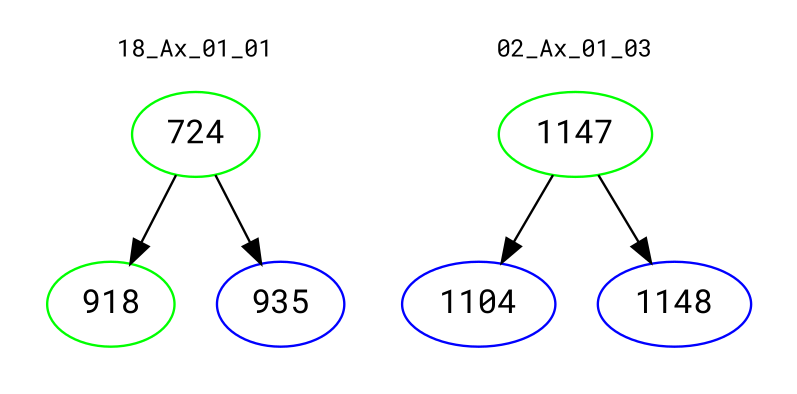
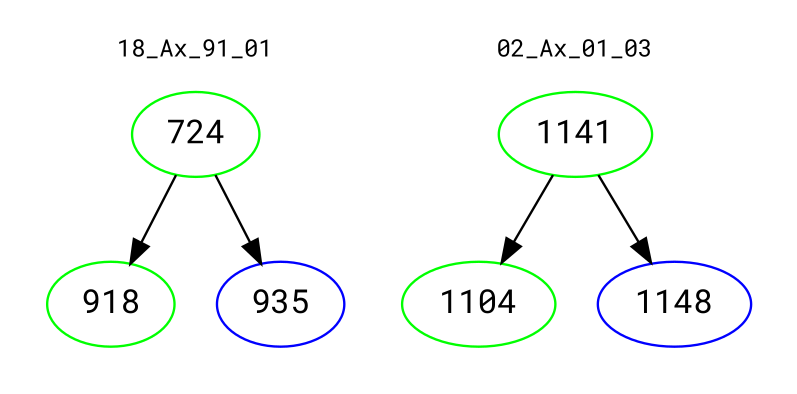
(196, 51) -> (196, 51)
(575, 134) -> (575, 134)
(479, 304) -> (479, 304)
